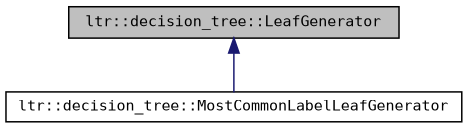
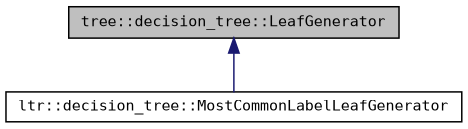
(234, 22) -> (234, 22)
